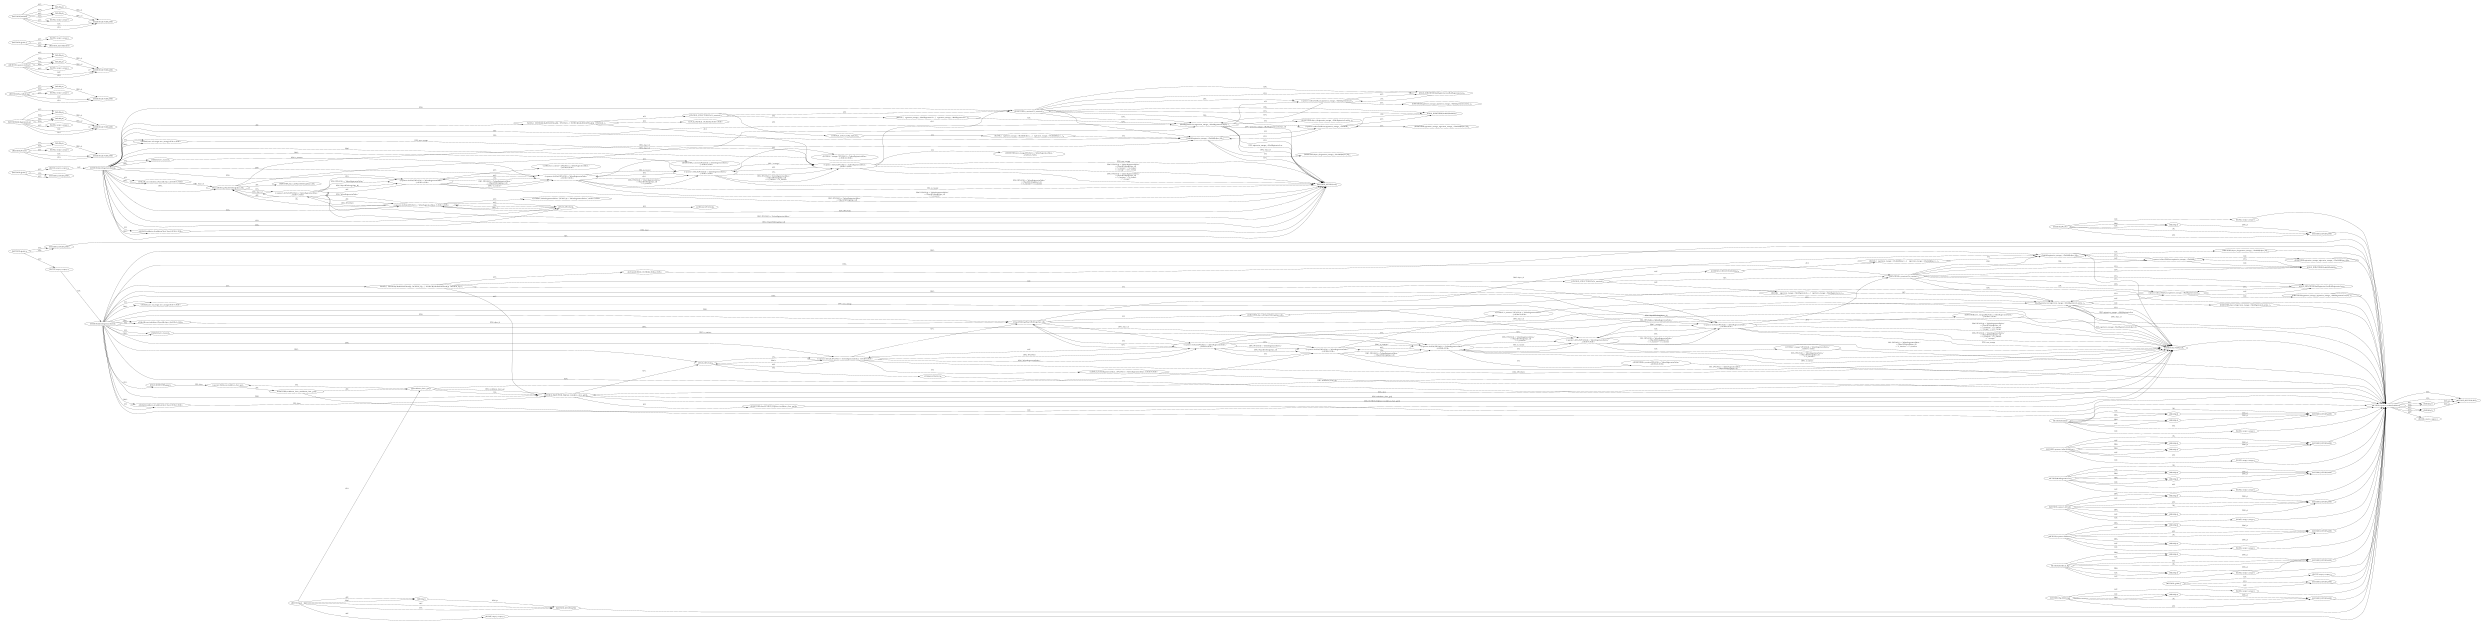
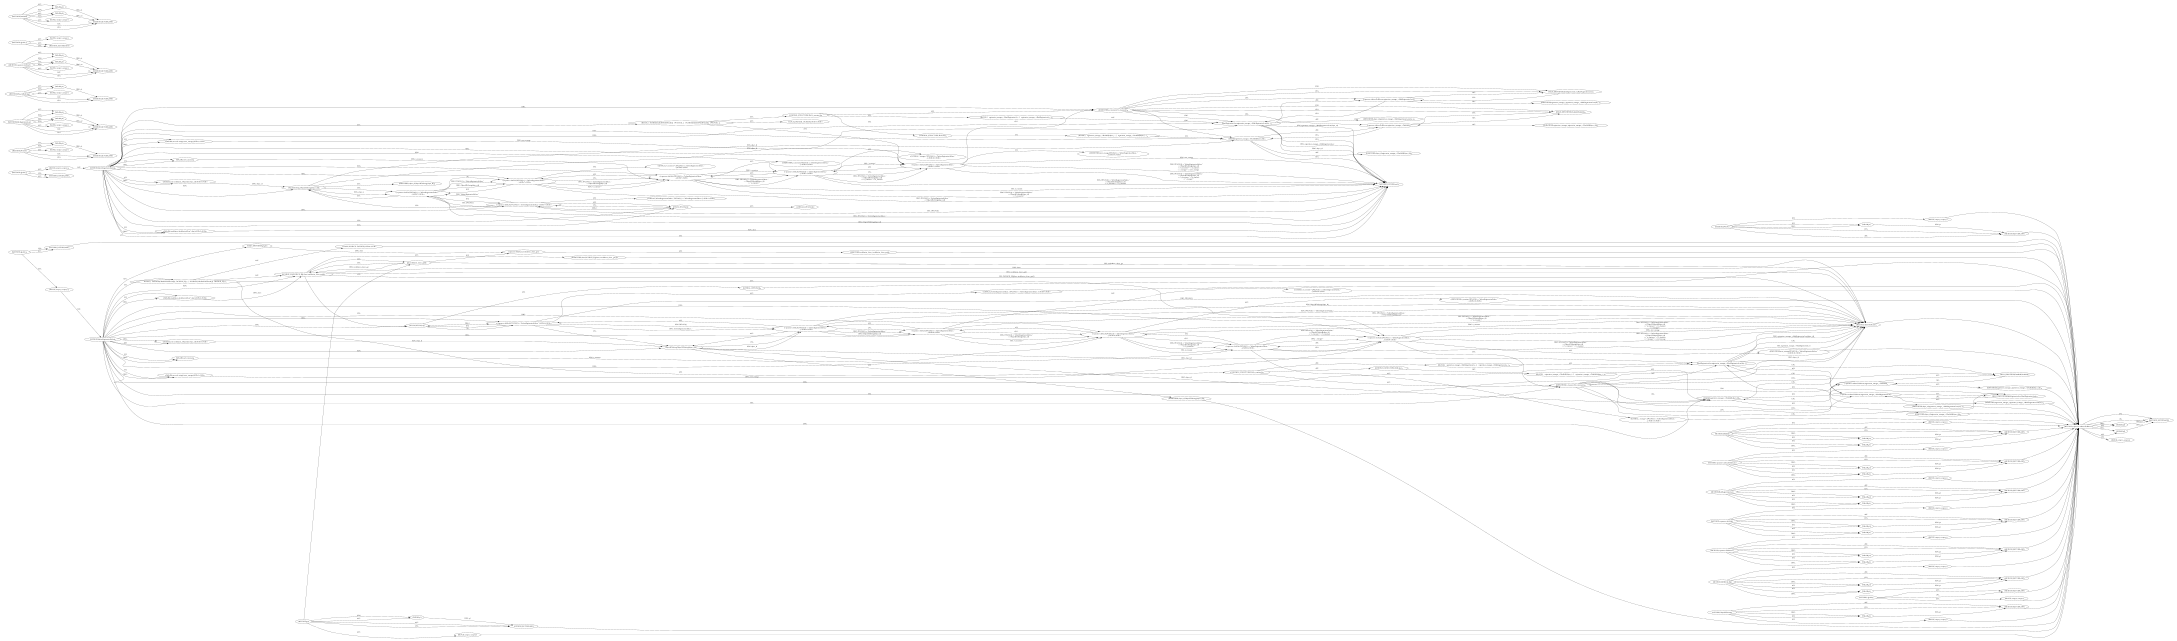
(364, 390) -> (354, 260)
